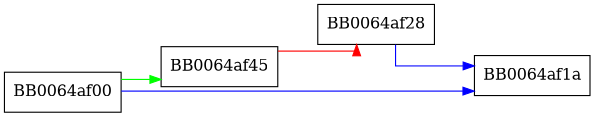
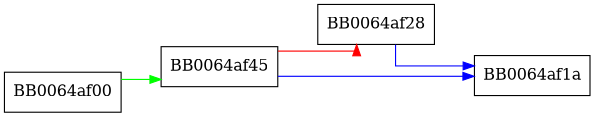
(292, 91) -> (370, 76)
